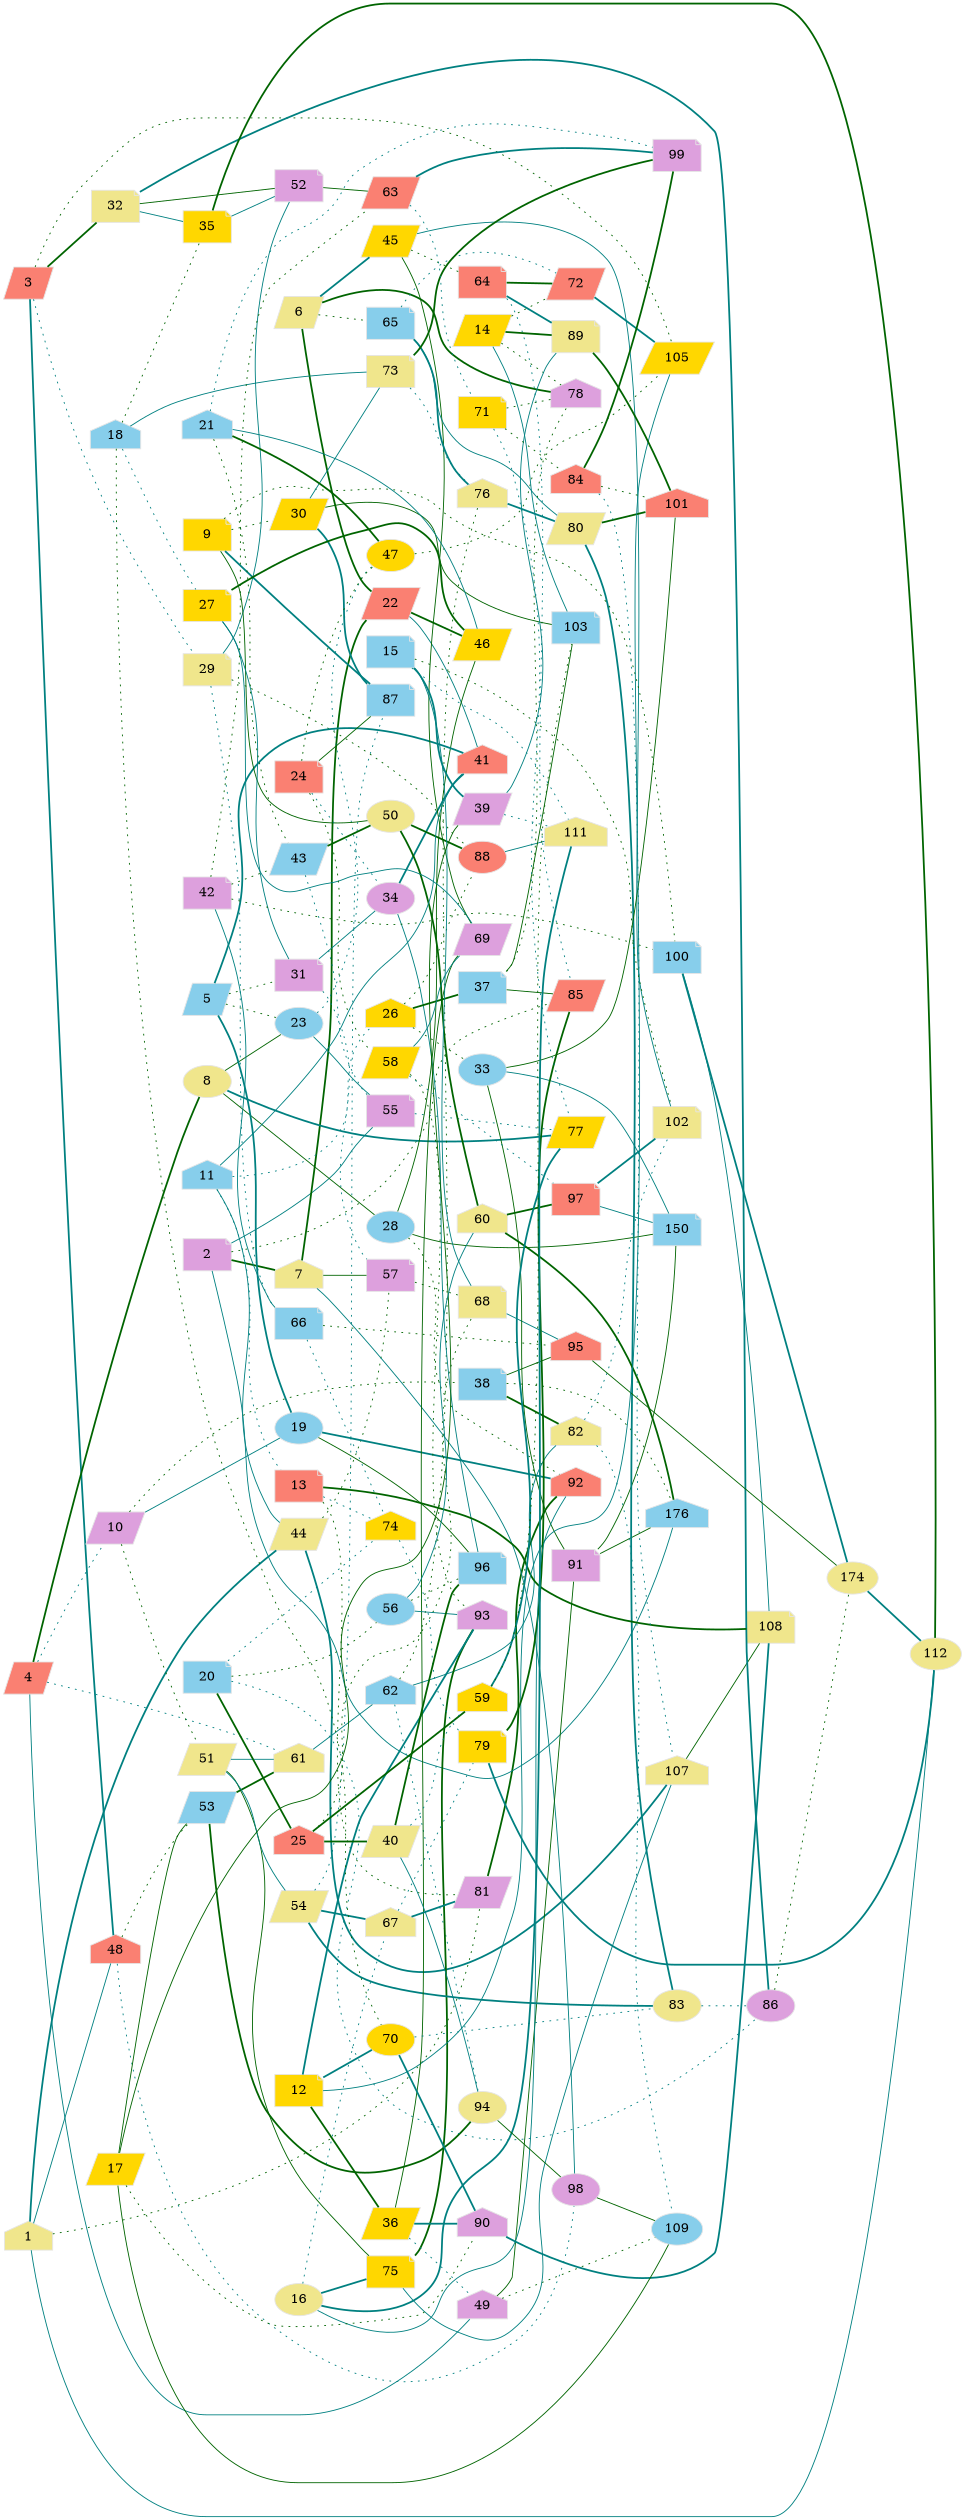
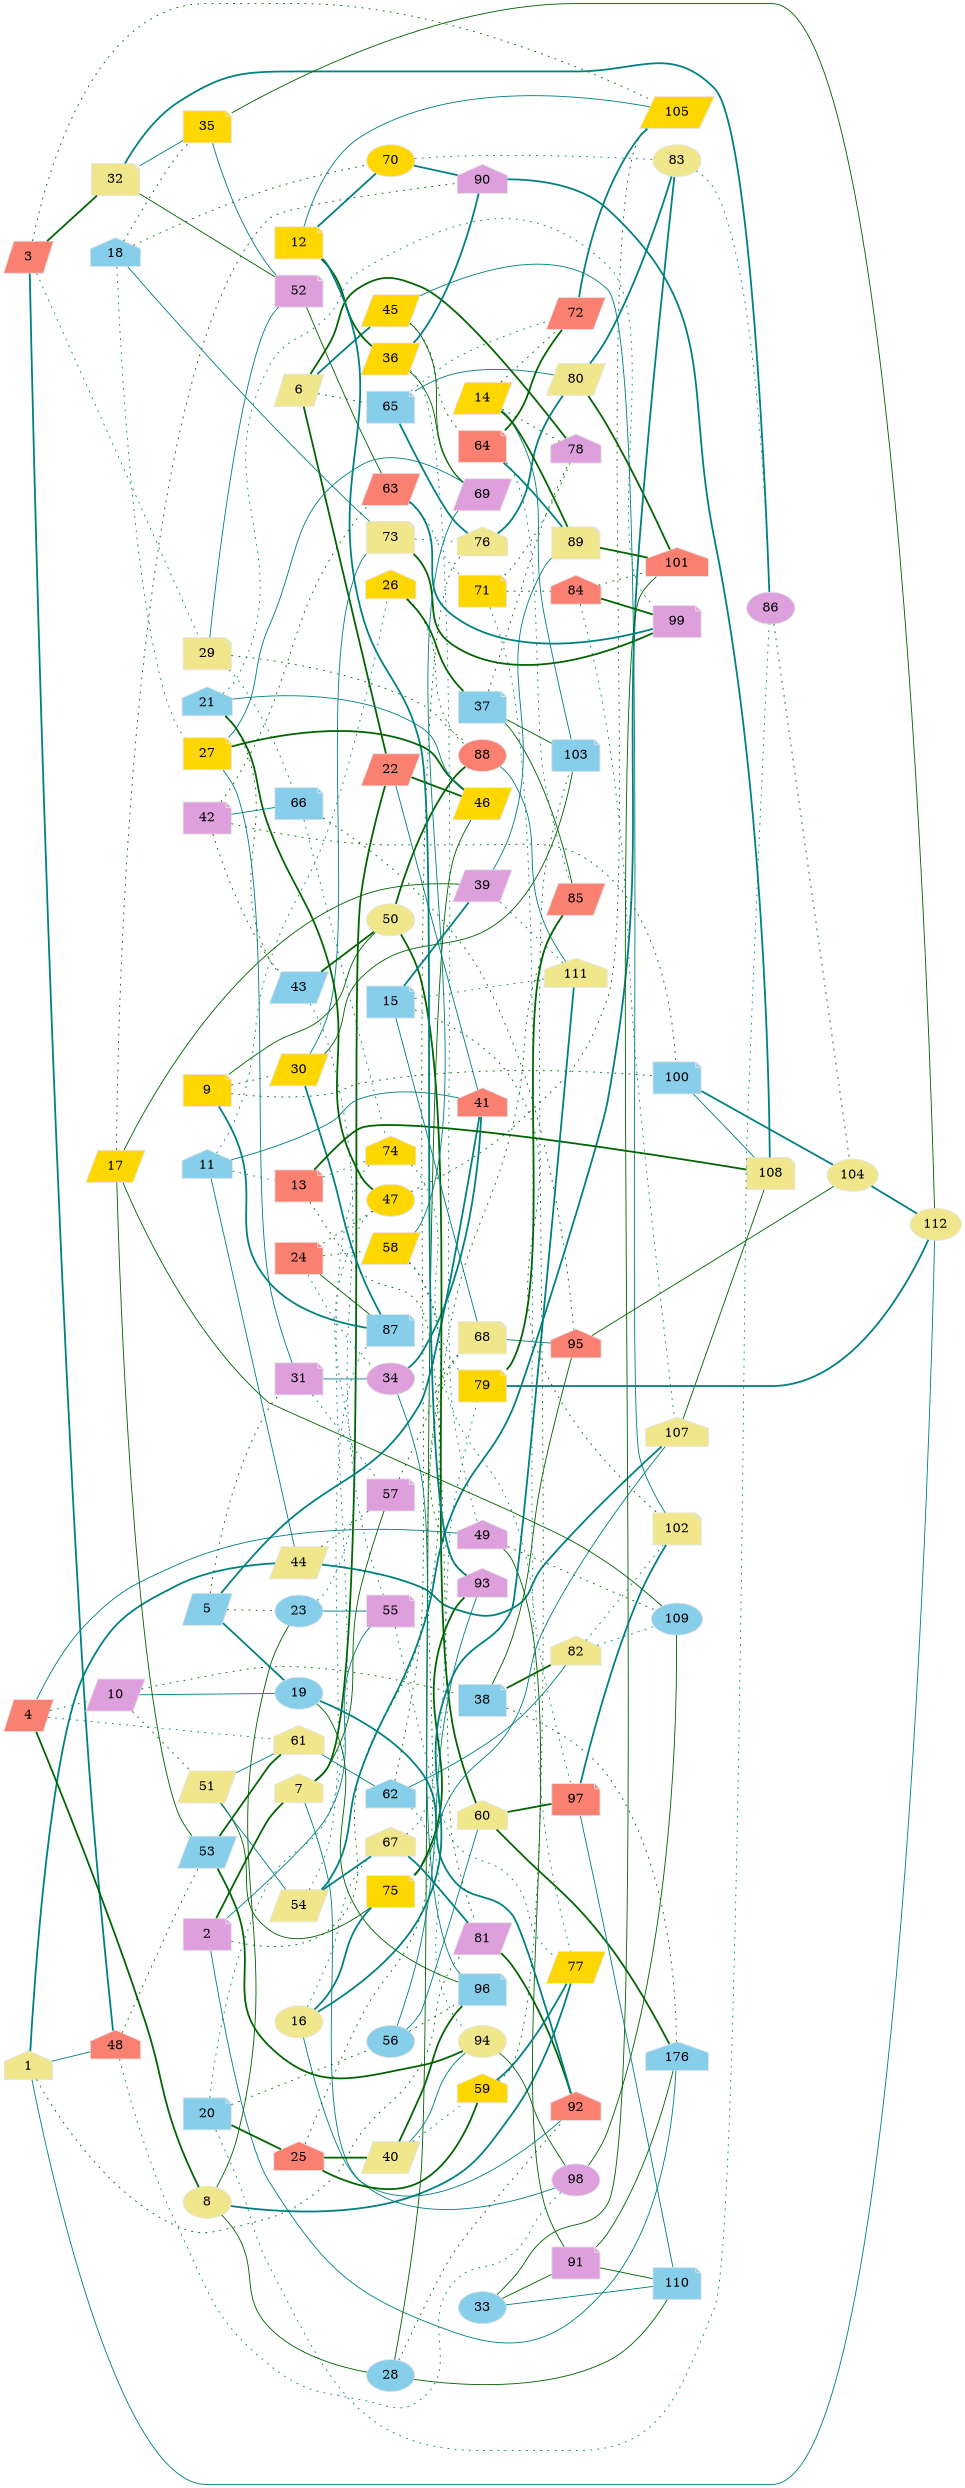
(899, 471) -> (873, 315)
(439, 1043) -> none
(677, 1230) -> (677, 2284)
(853, 1578) -> (853, 1175)
